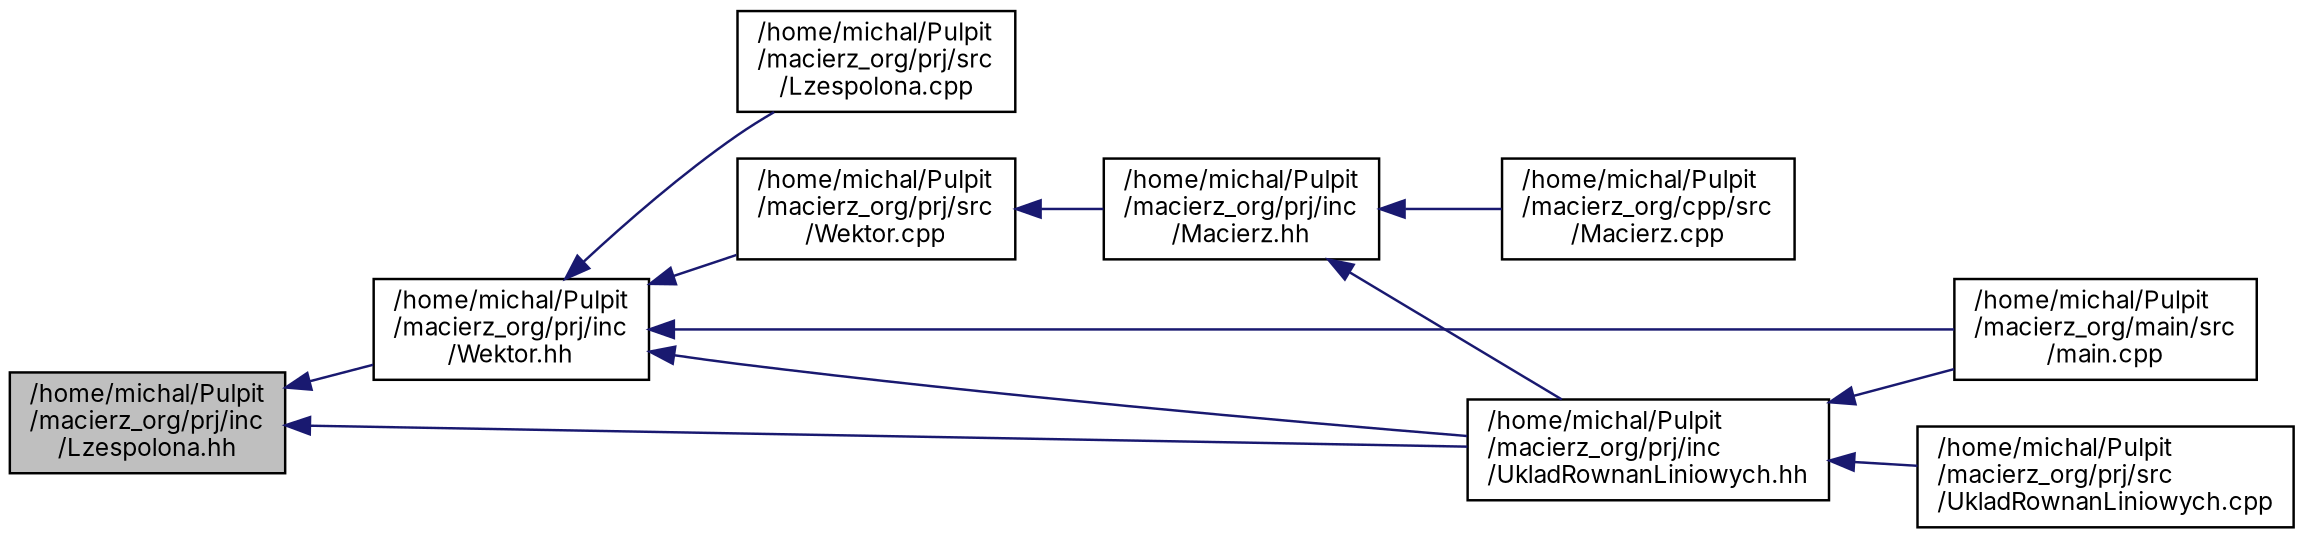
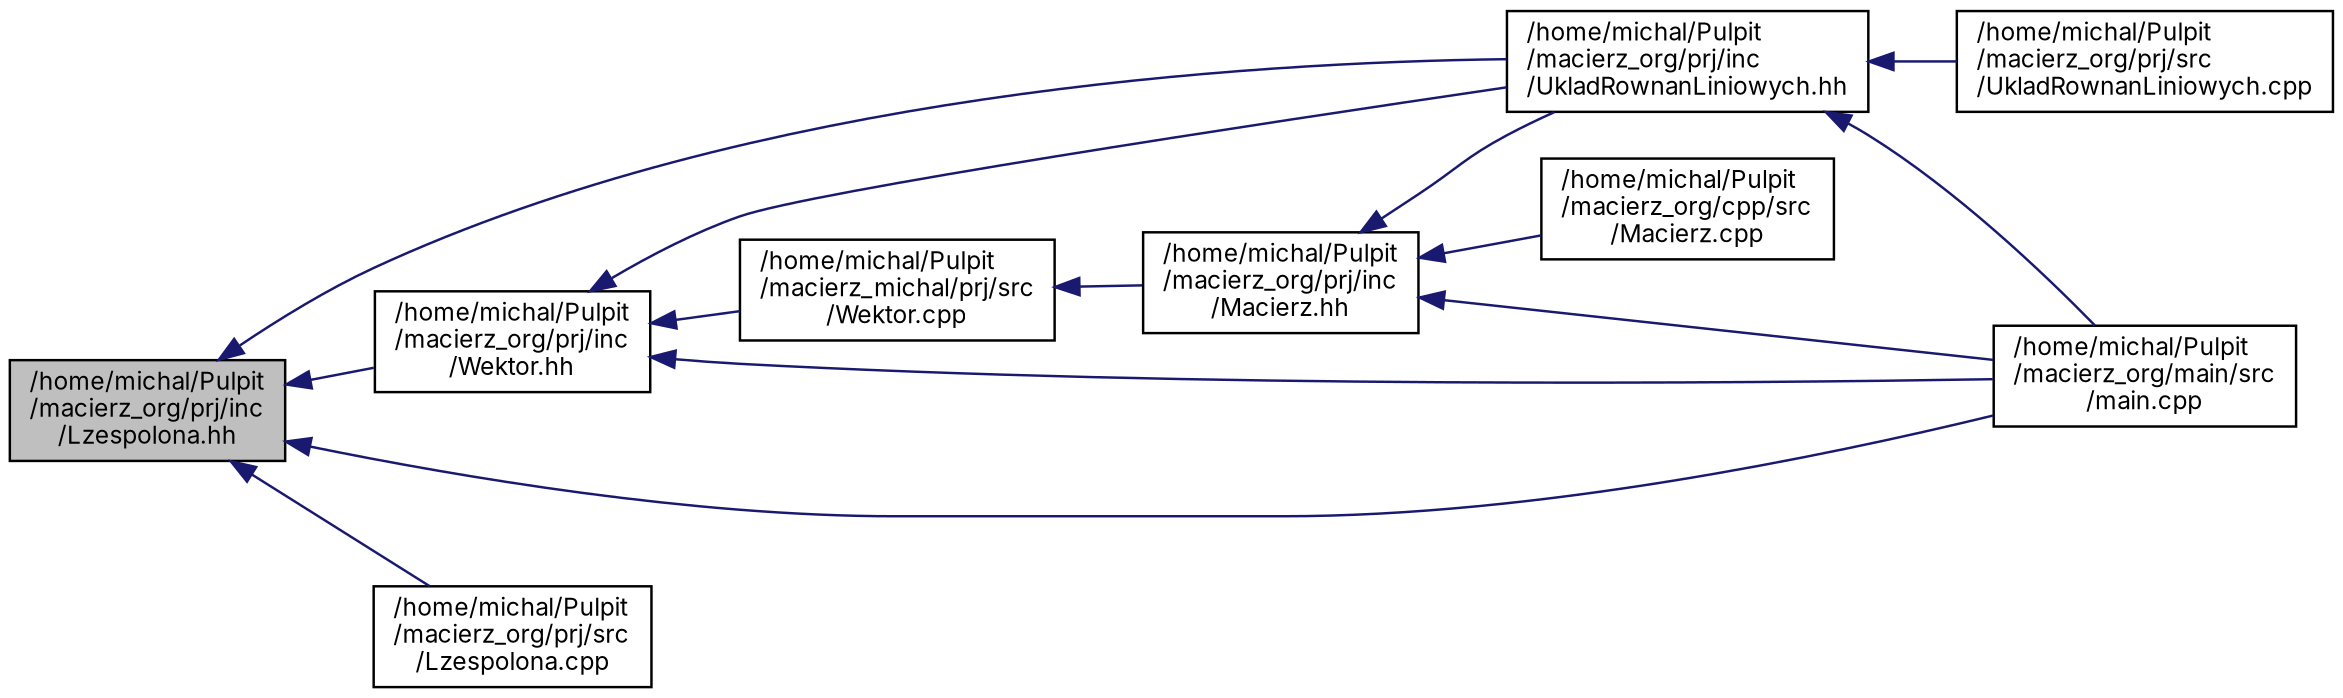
(675, 182) -> (341, 530)
(876, 209) -> (897, 290)
none -> (1719, 330)
none -> (1153, 516)
